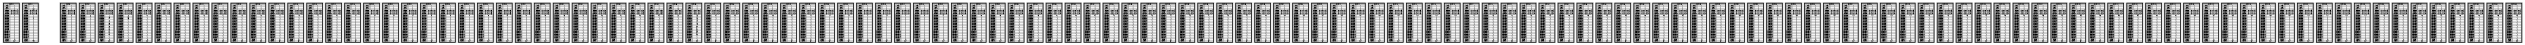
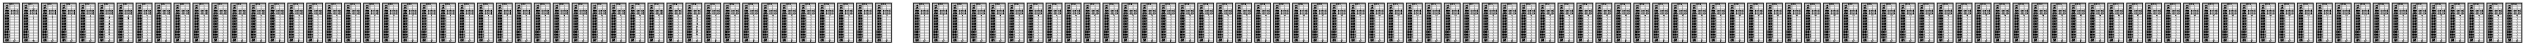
none -> (49, 23)
(902, 23) -> none
